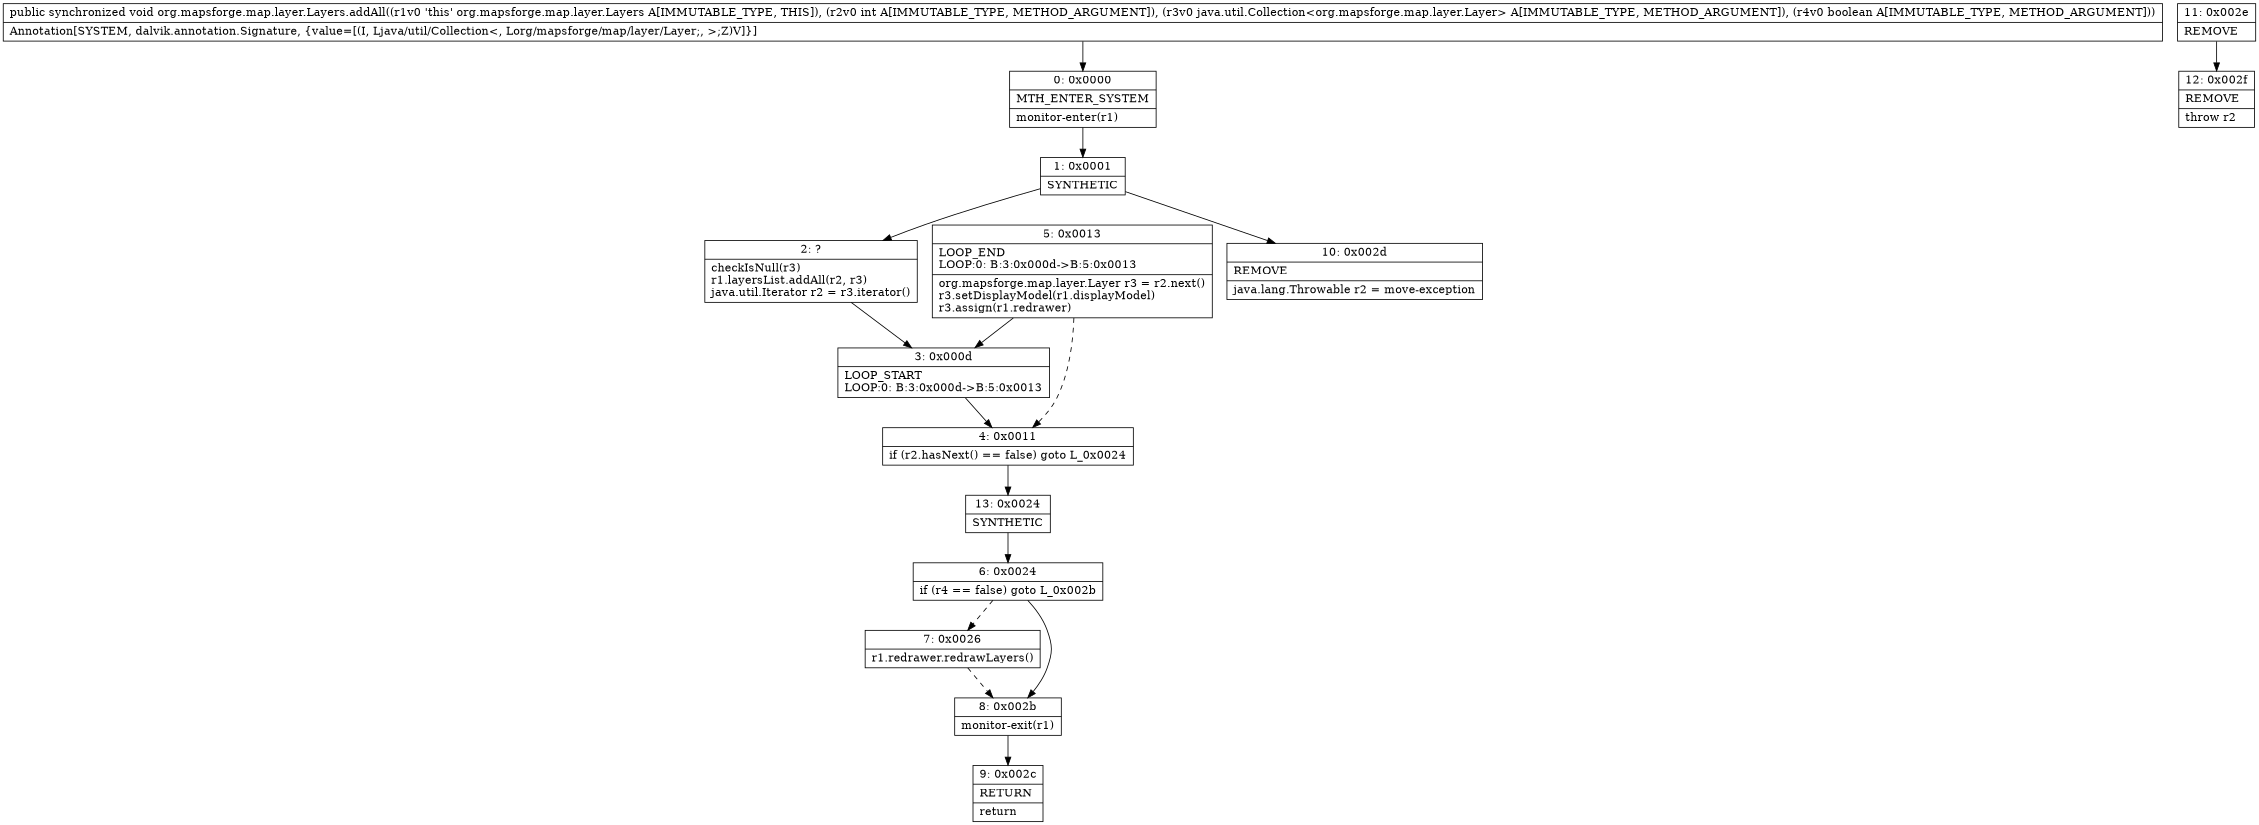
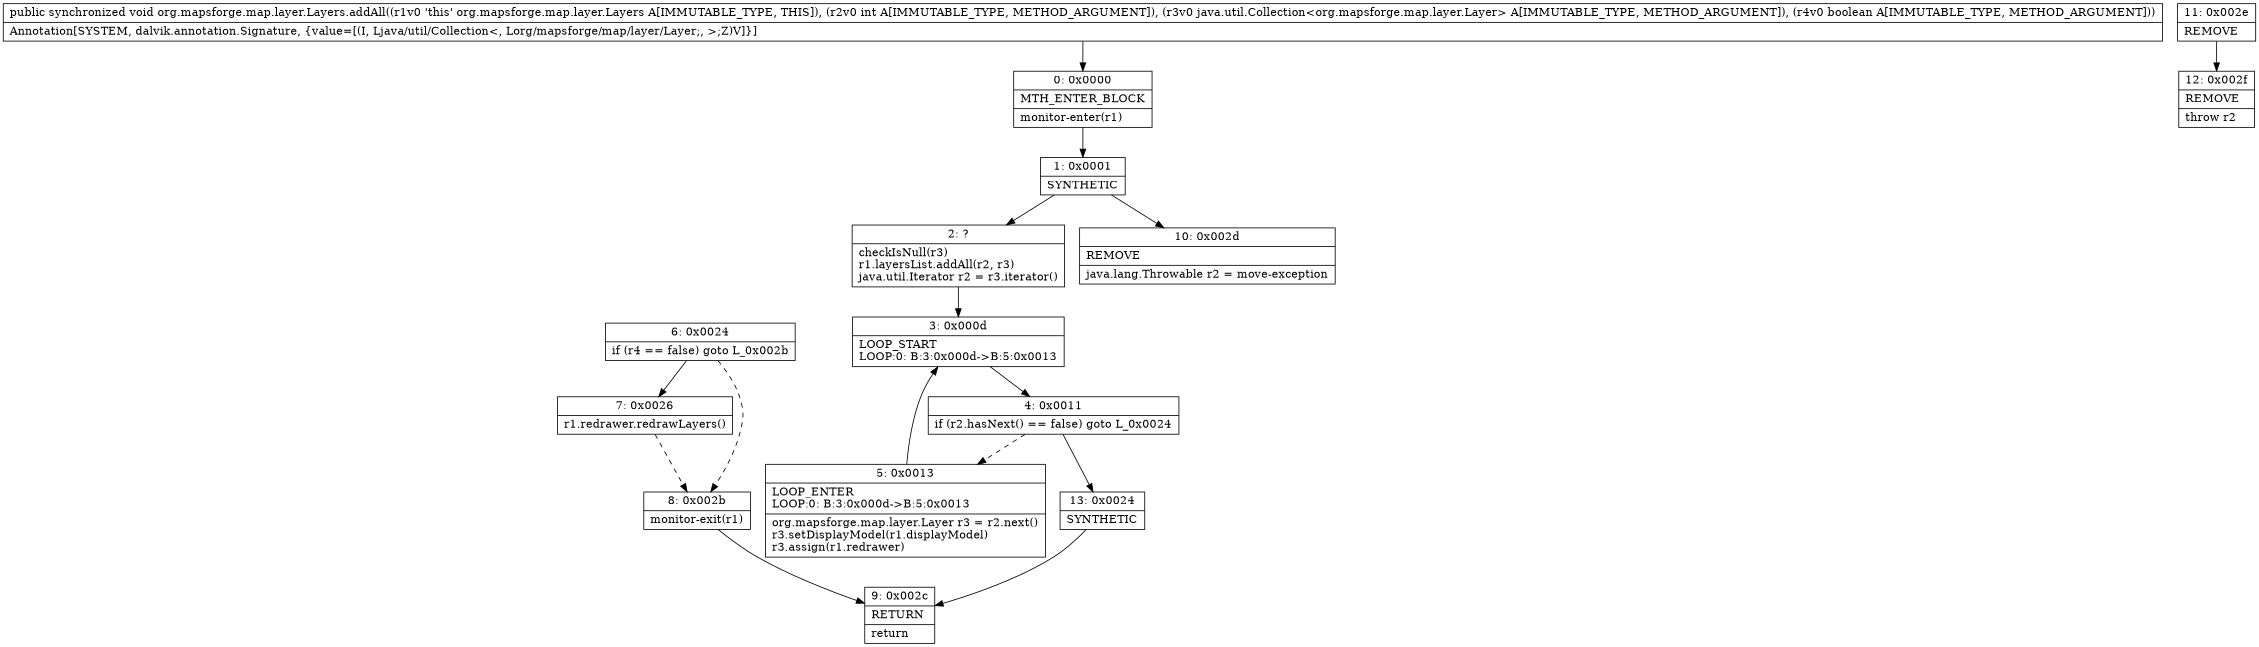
(1083, 99) -> (1083, 99)
(972, 253) -> (813, 492)
(1066, 374) -> (1005, 447)
(1008, 544) -> (1019, 575)
(983, 612) -> (675, 375)
(1051, 645) -> (742, 422)
